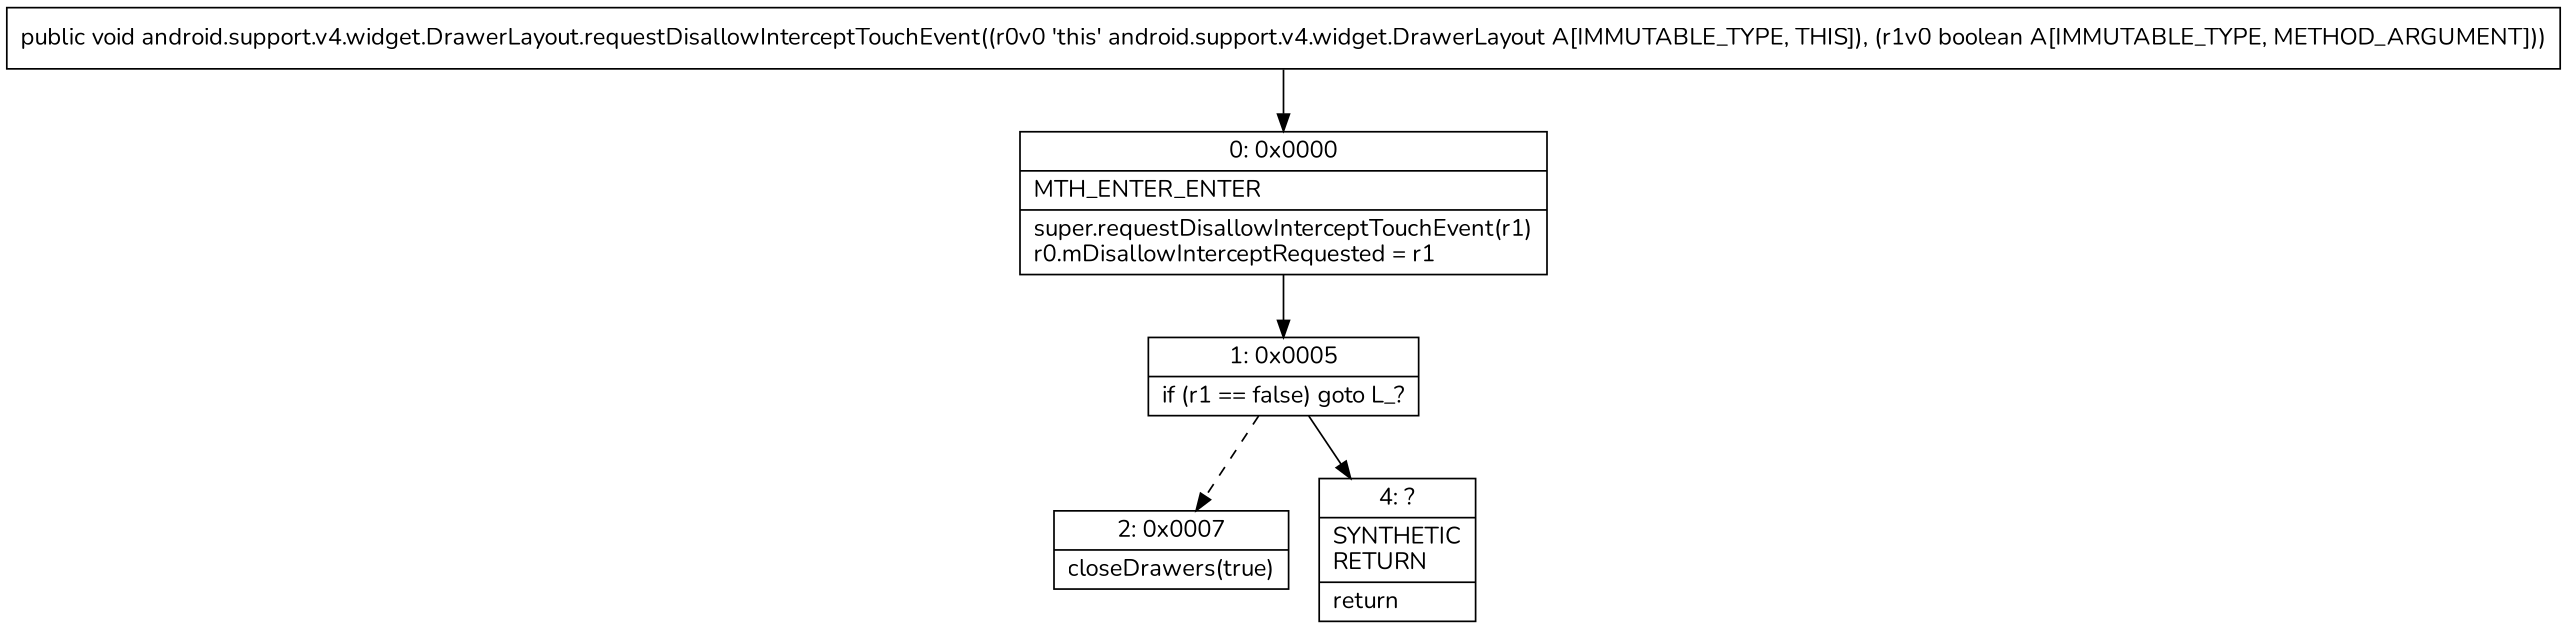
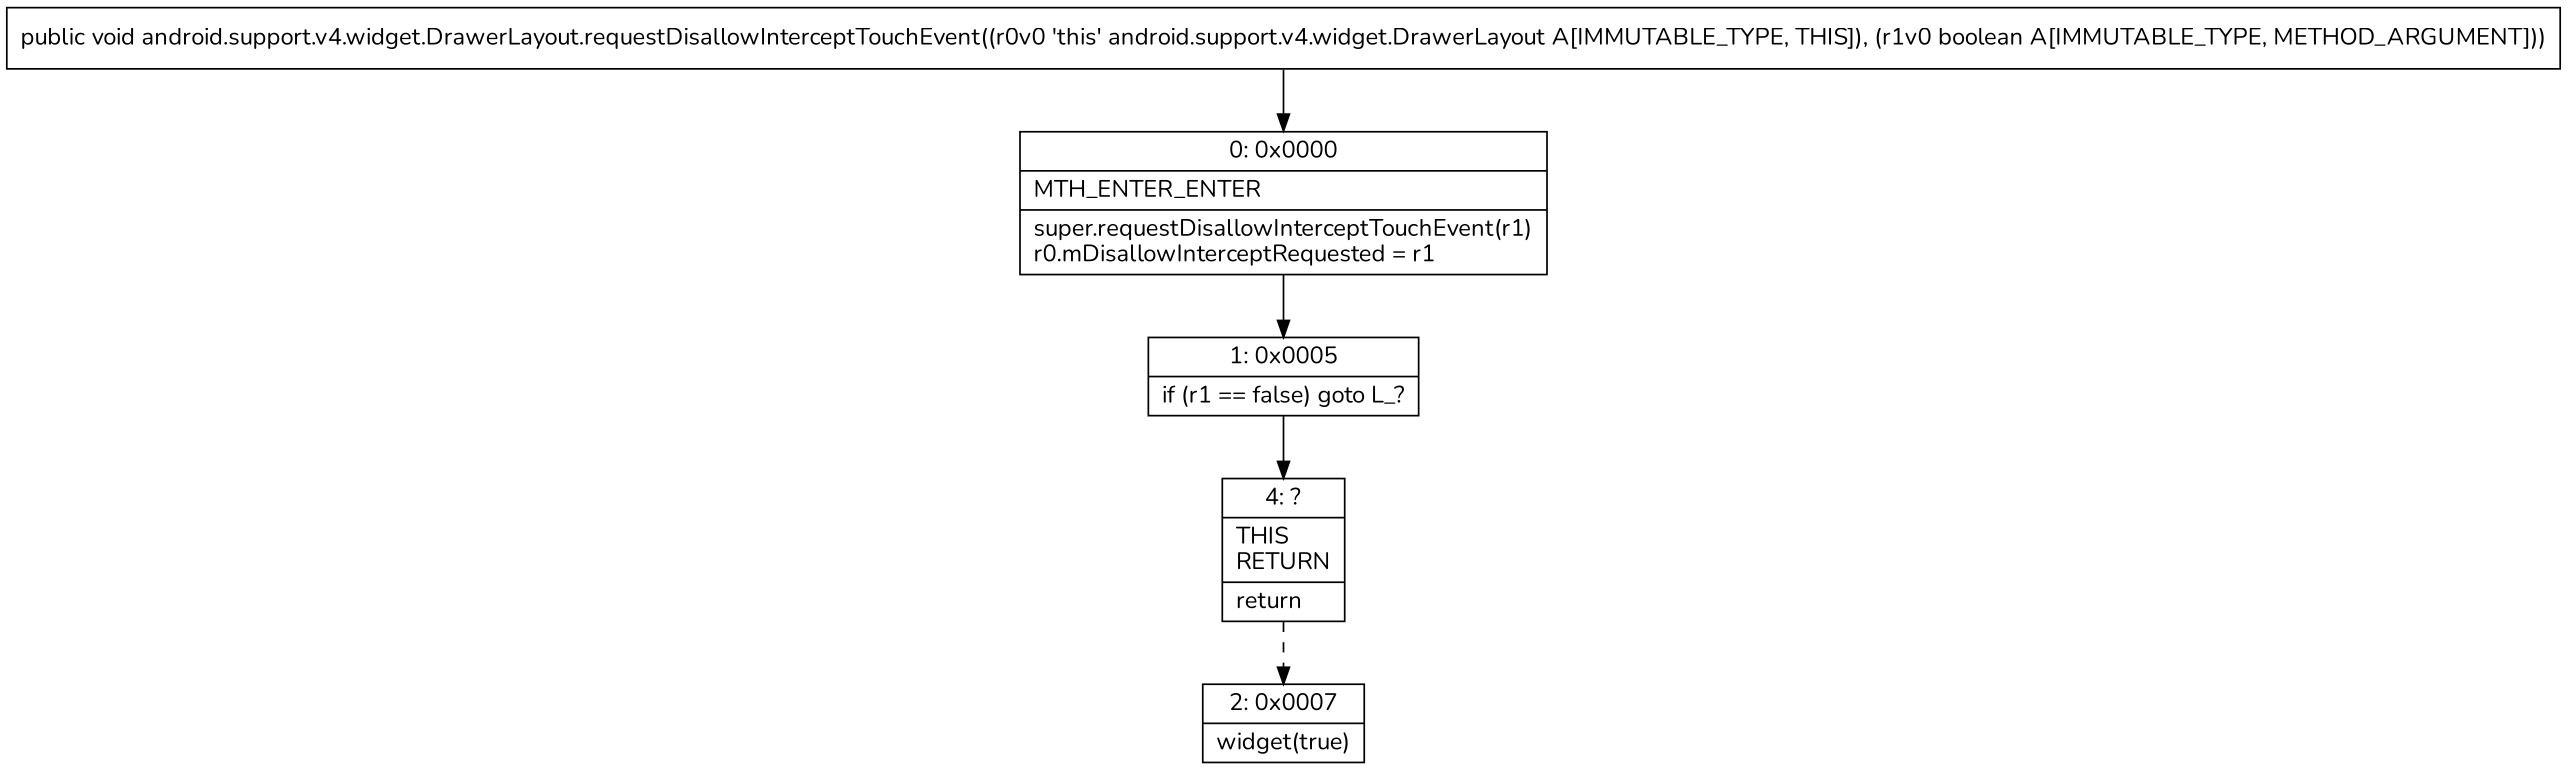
(1232, 456) -> (1284, 644)
(1397, 536) -> (1262, 536)
(1171, 569) -> (1284, 742)
